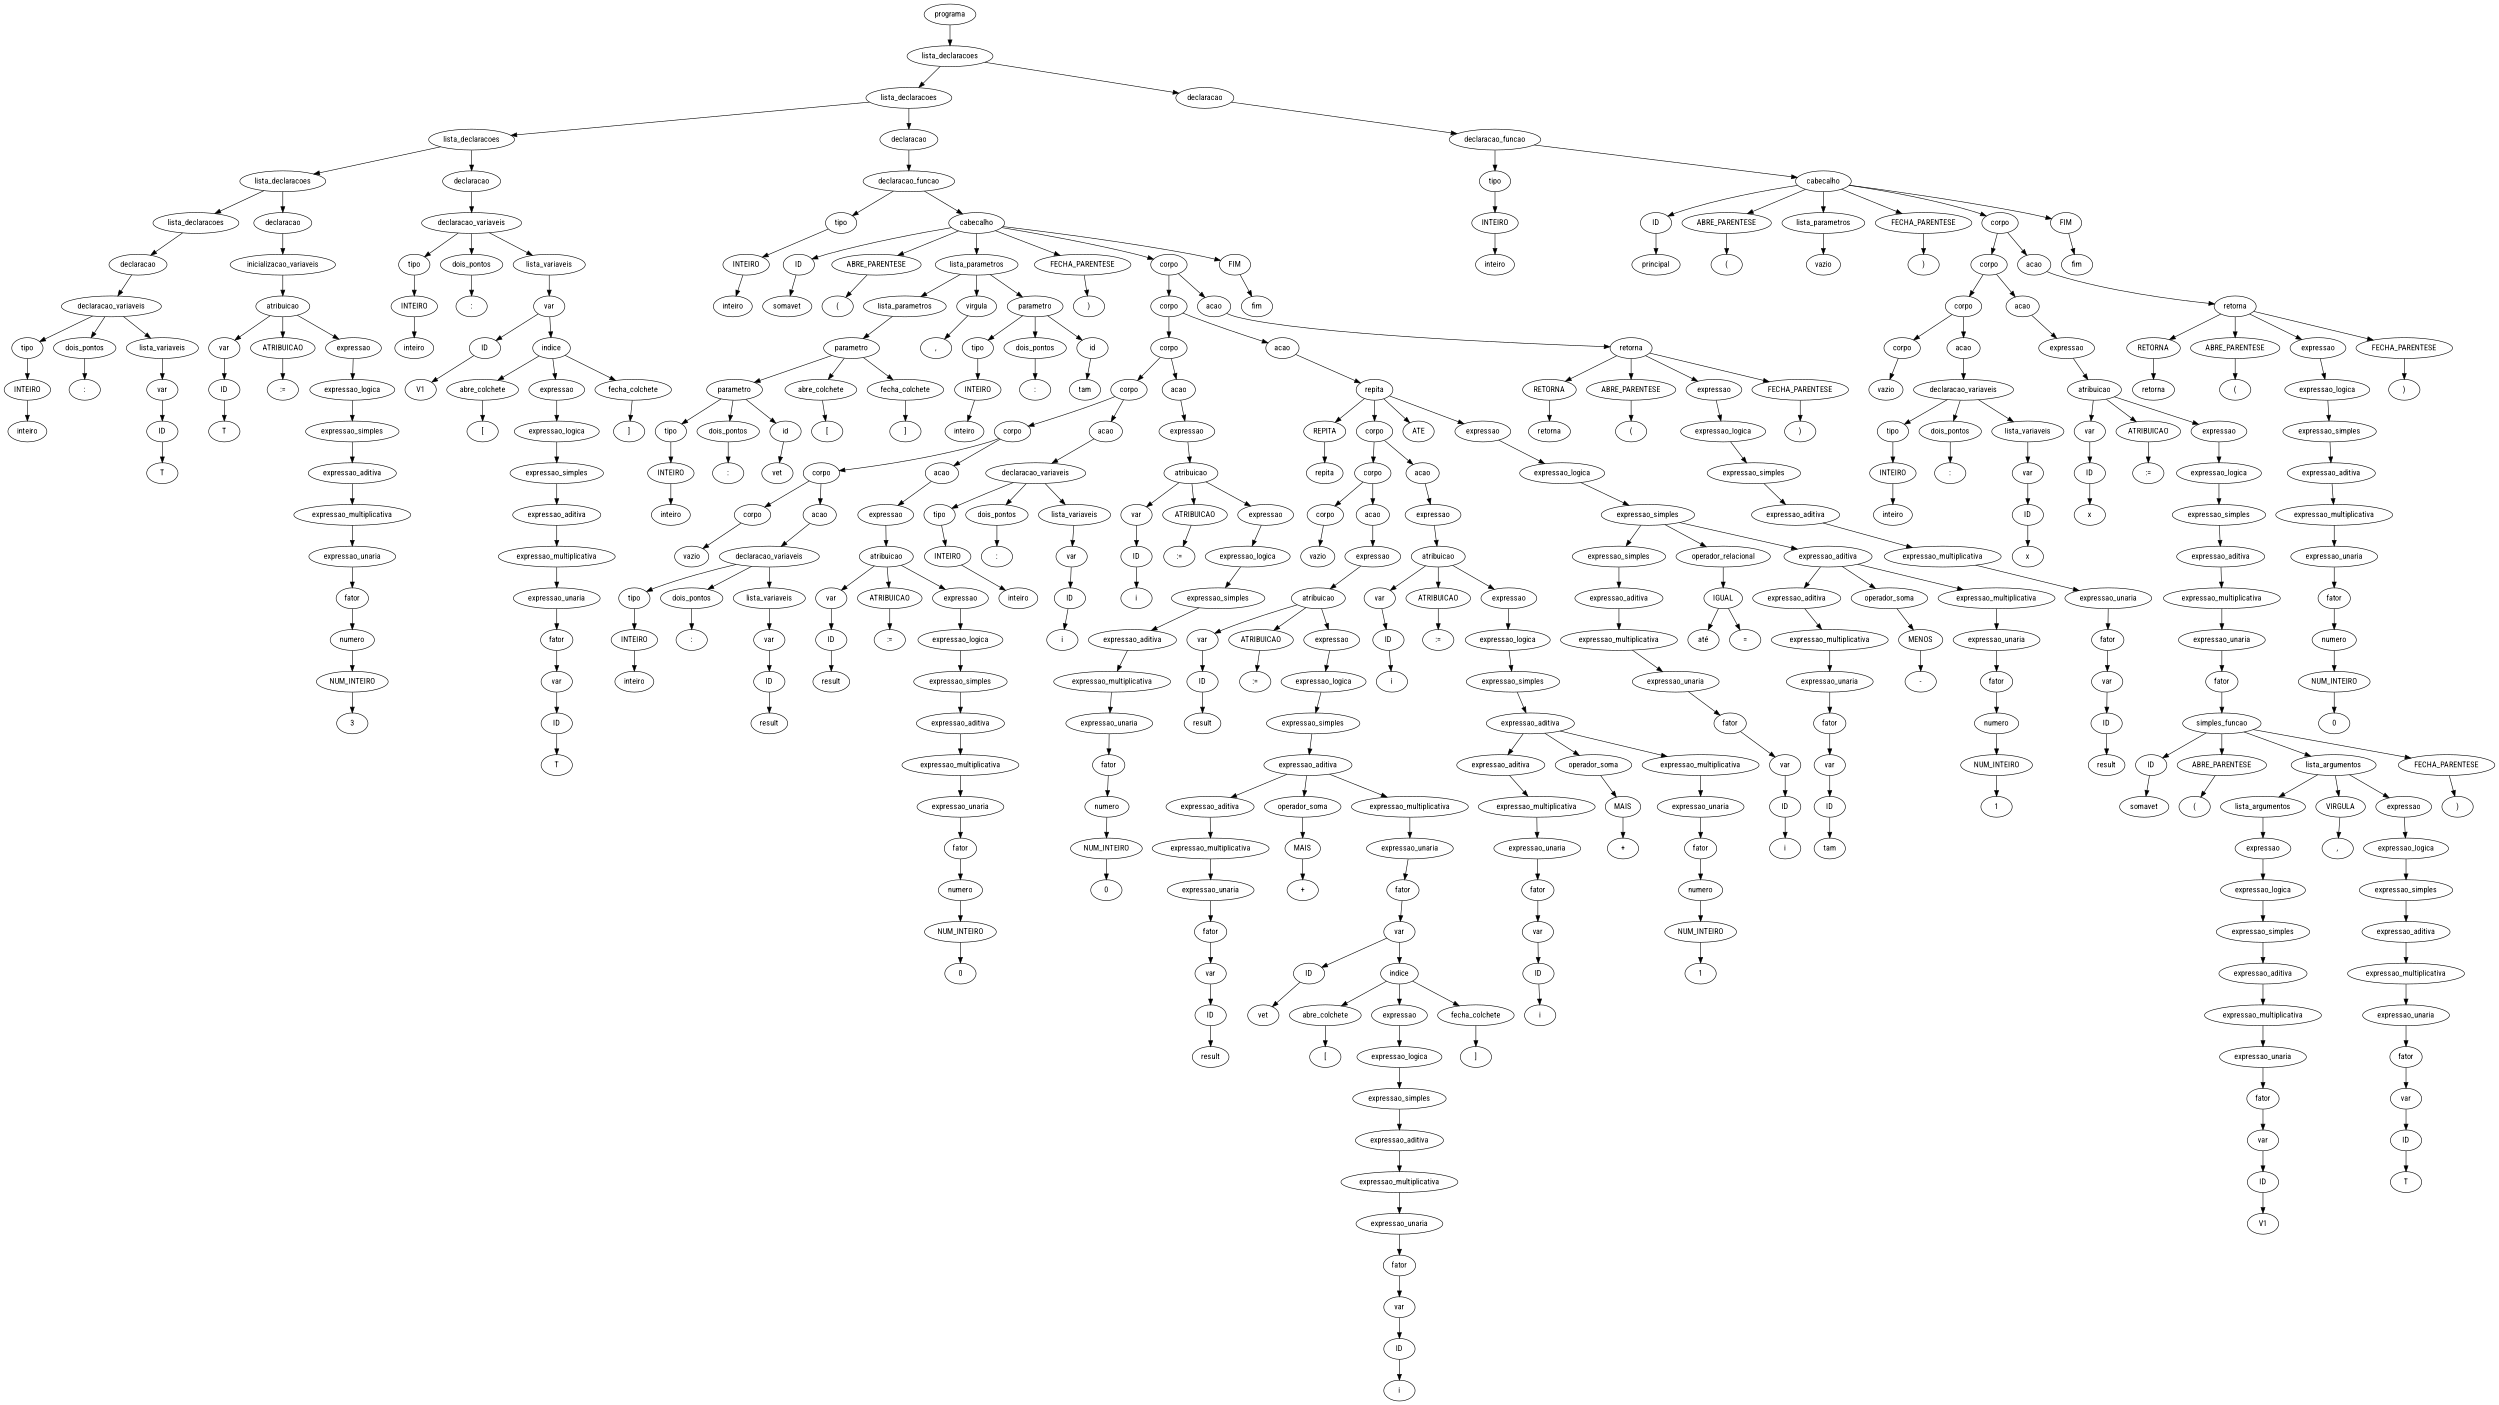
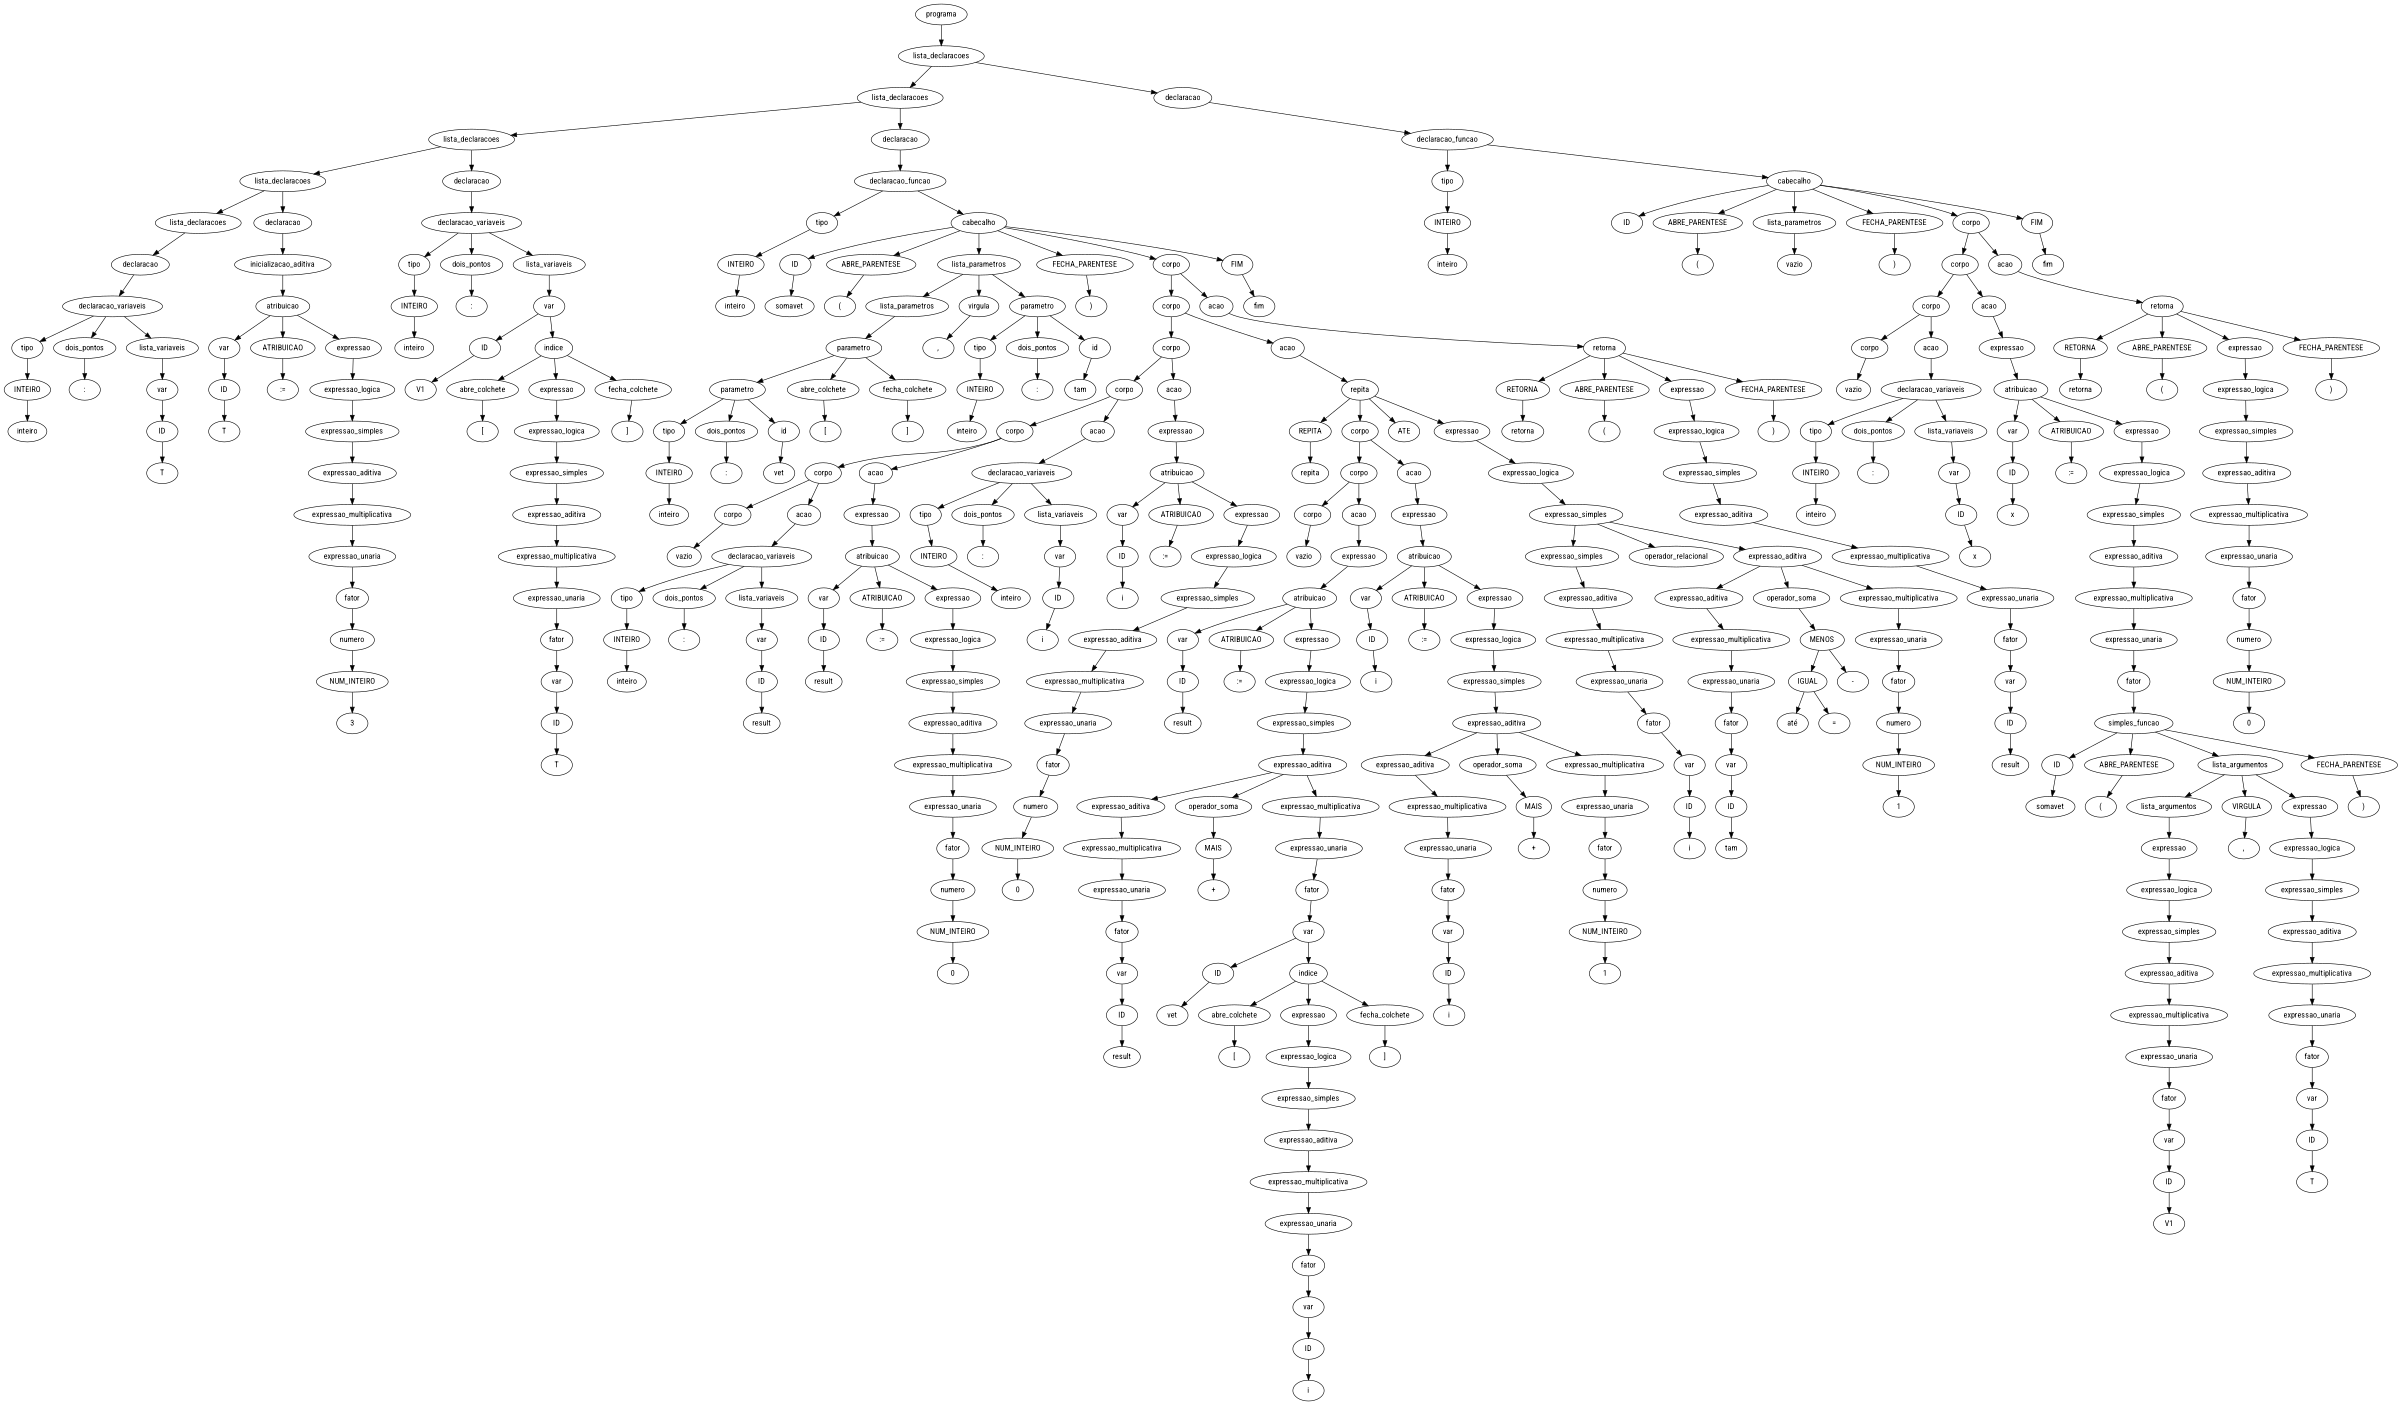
(283, 265) -> (283, 265)
(1656, 265) -> none
(1723, 575) -> (1816, 658)
